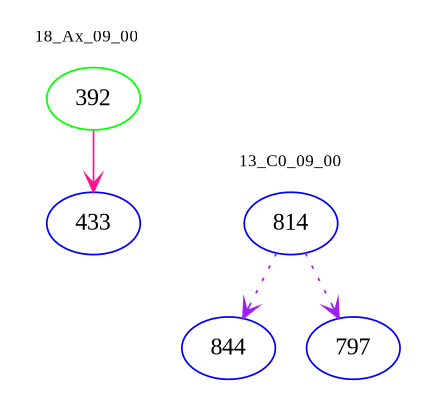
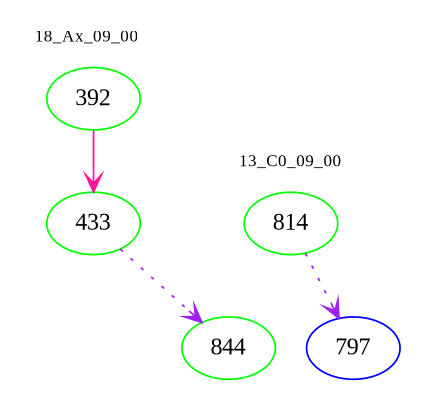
(94, 223) -> (94, 223)
(291, 223) -> (291, 223)
(264, 278) -> (155, 280)
(229, 348) -> (229, 348)
